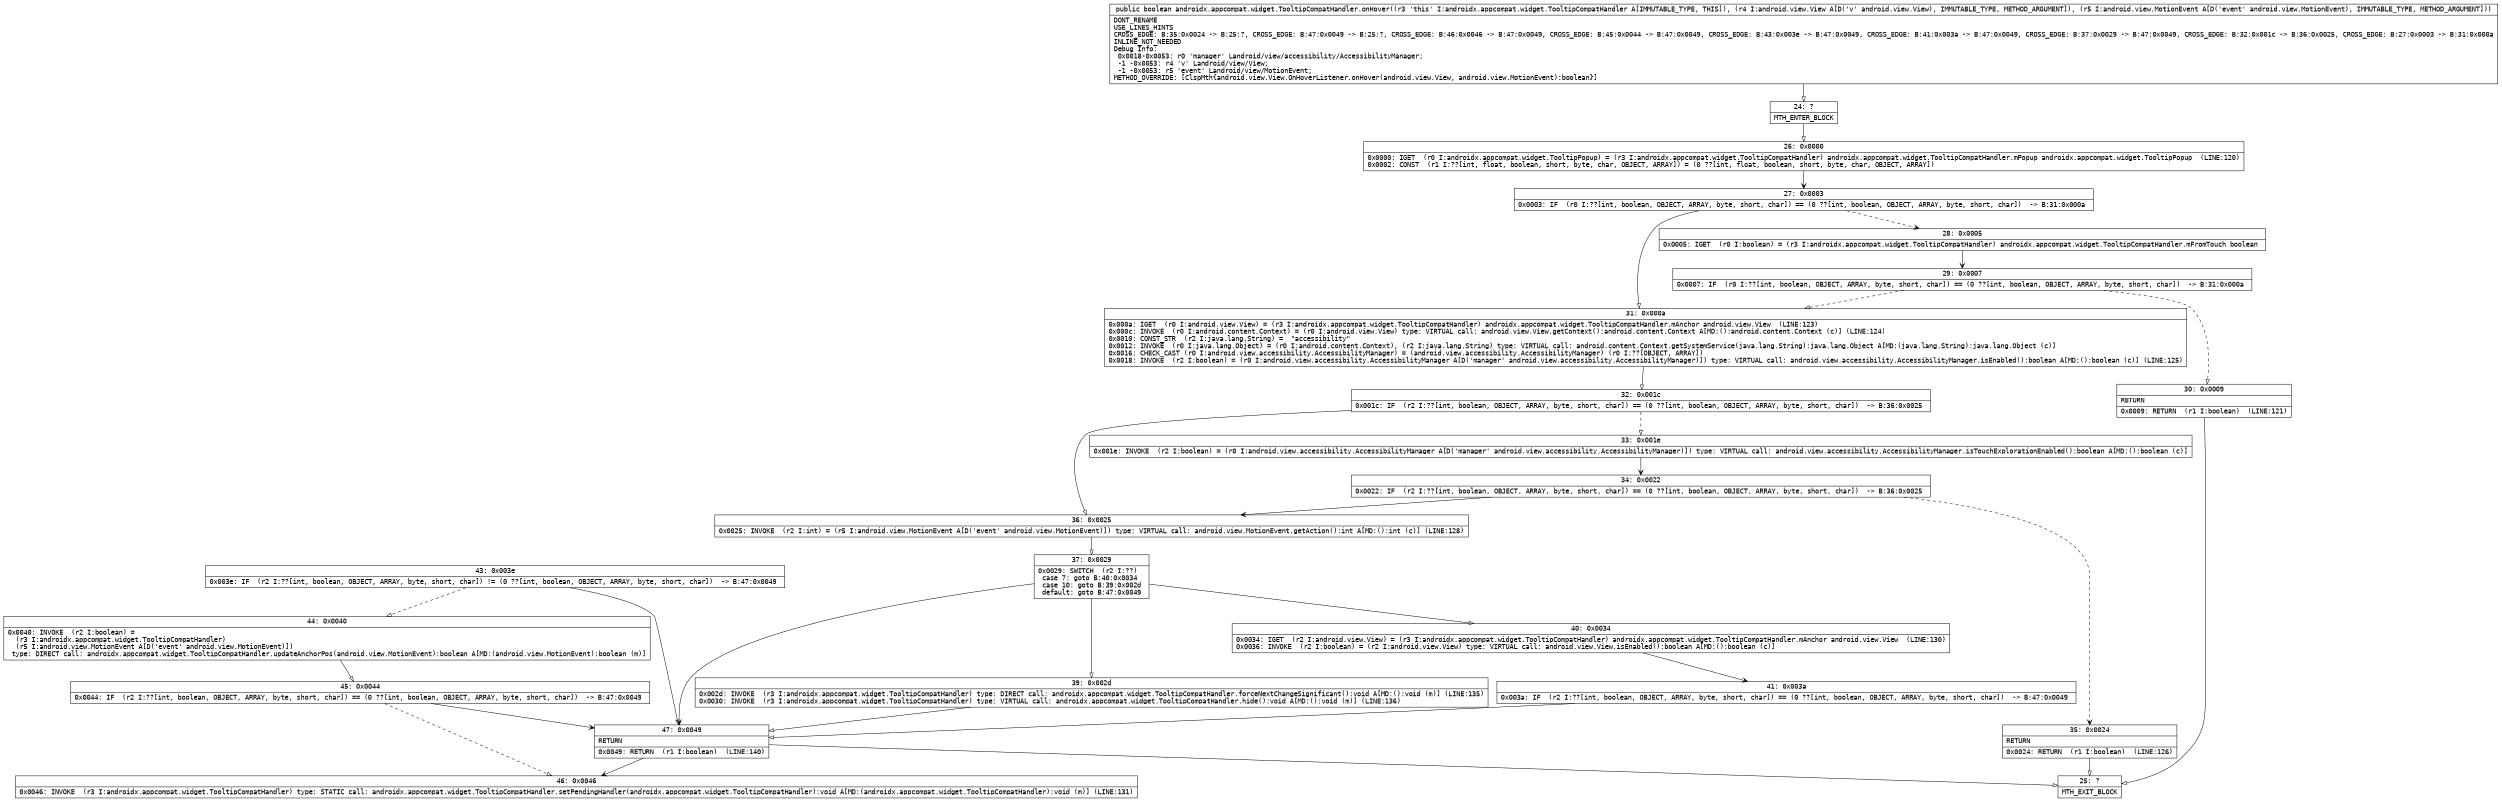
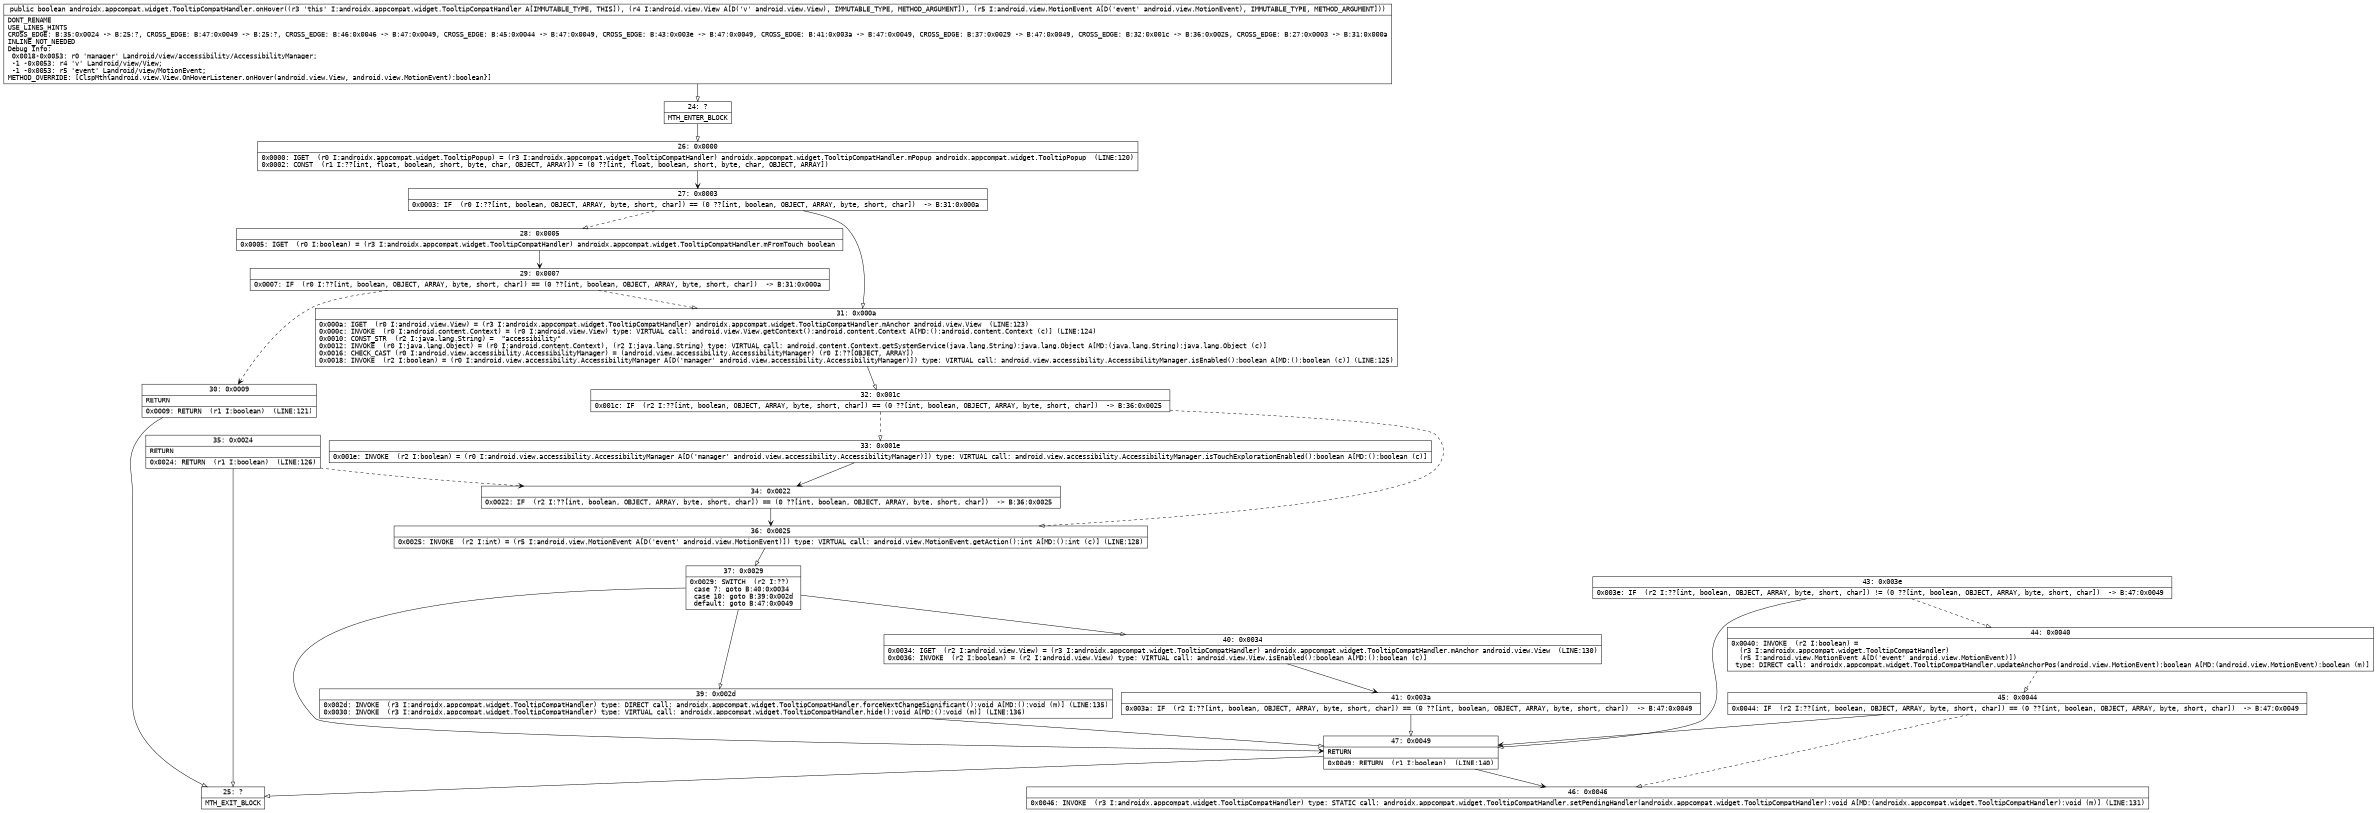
(1881, 219) -> (621, 219)
(2185, 305) -> (301, 314)
(1178, 420) -> (1394, 487)
(2074, 546) -> (419, 478)
(346, 669) -> (2032, 680)
